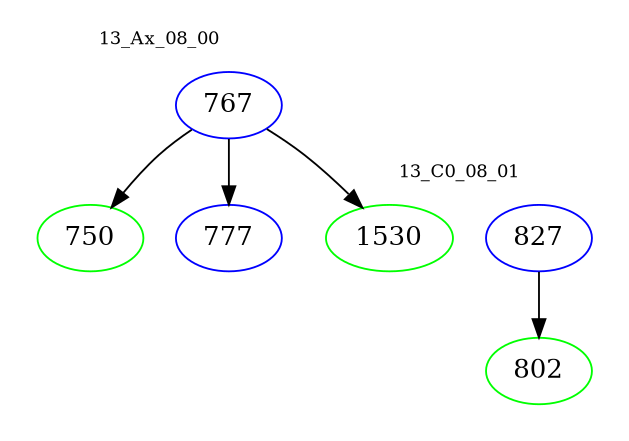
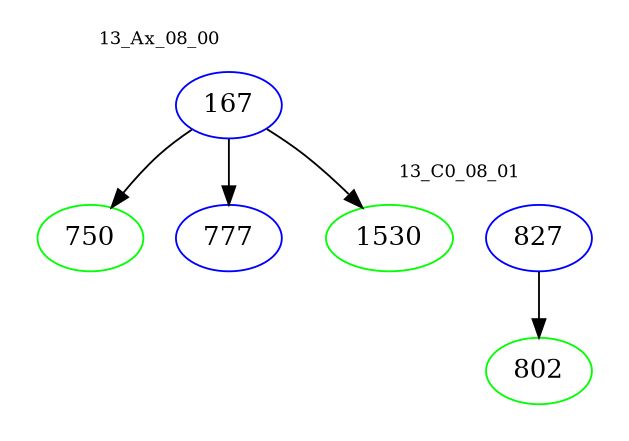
(229, 105) -> (229, 105)
